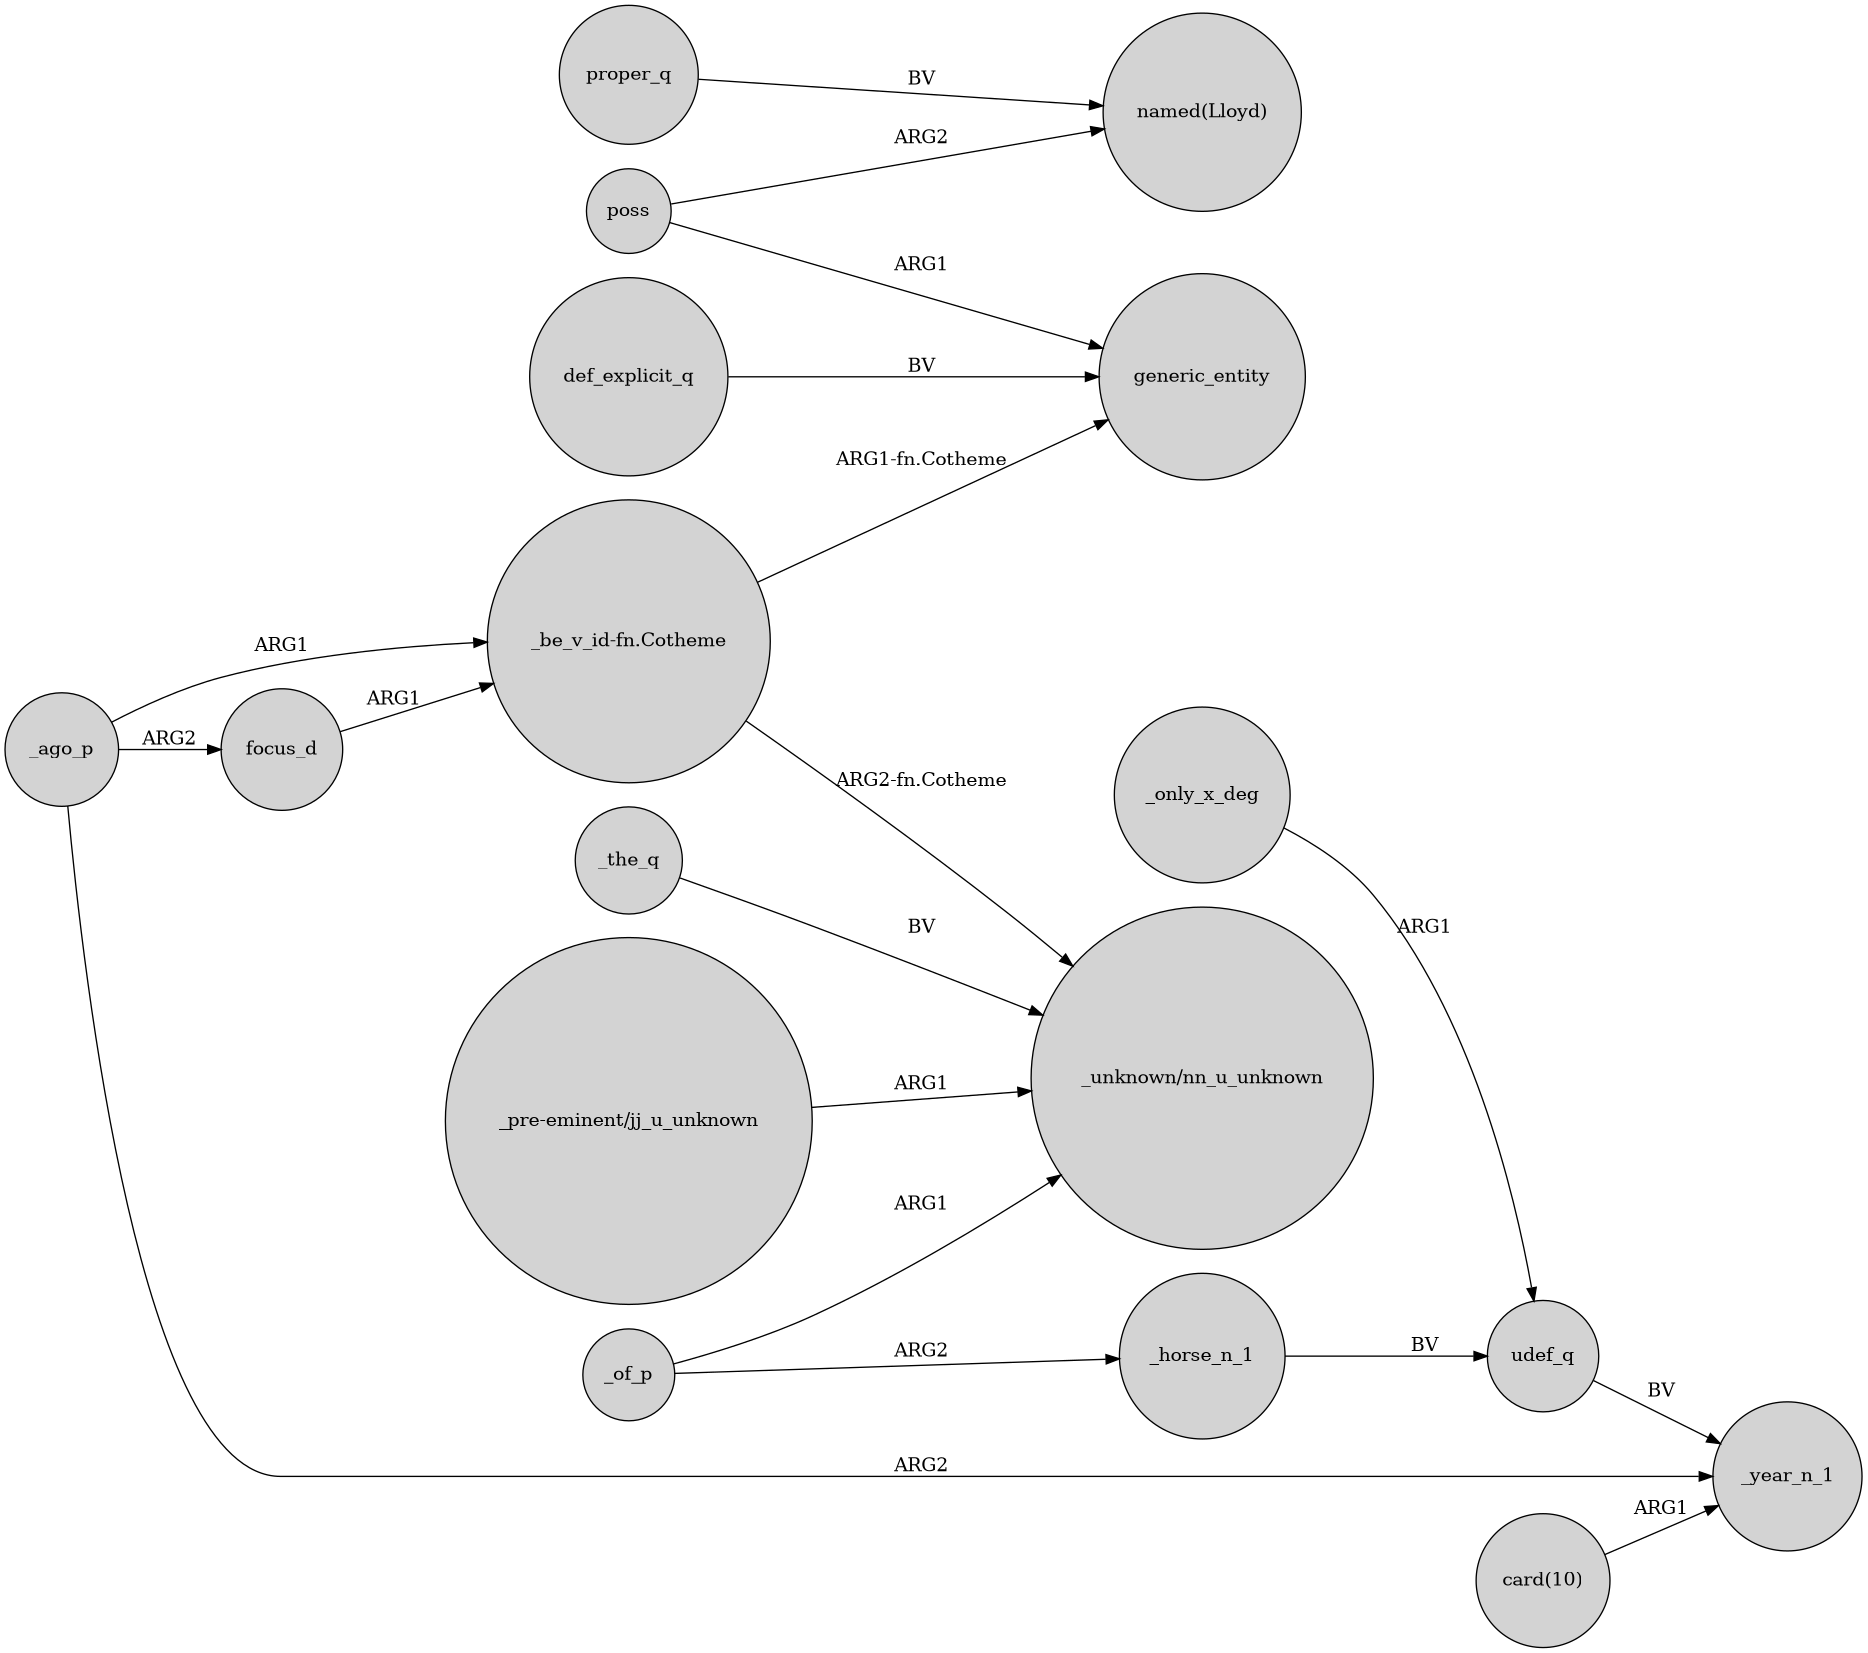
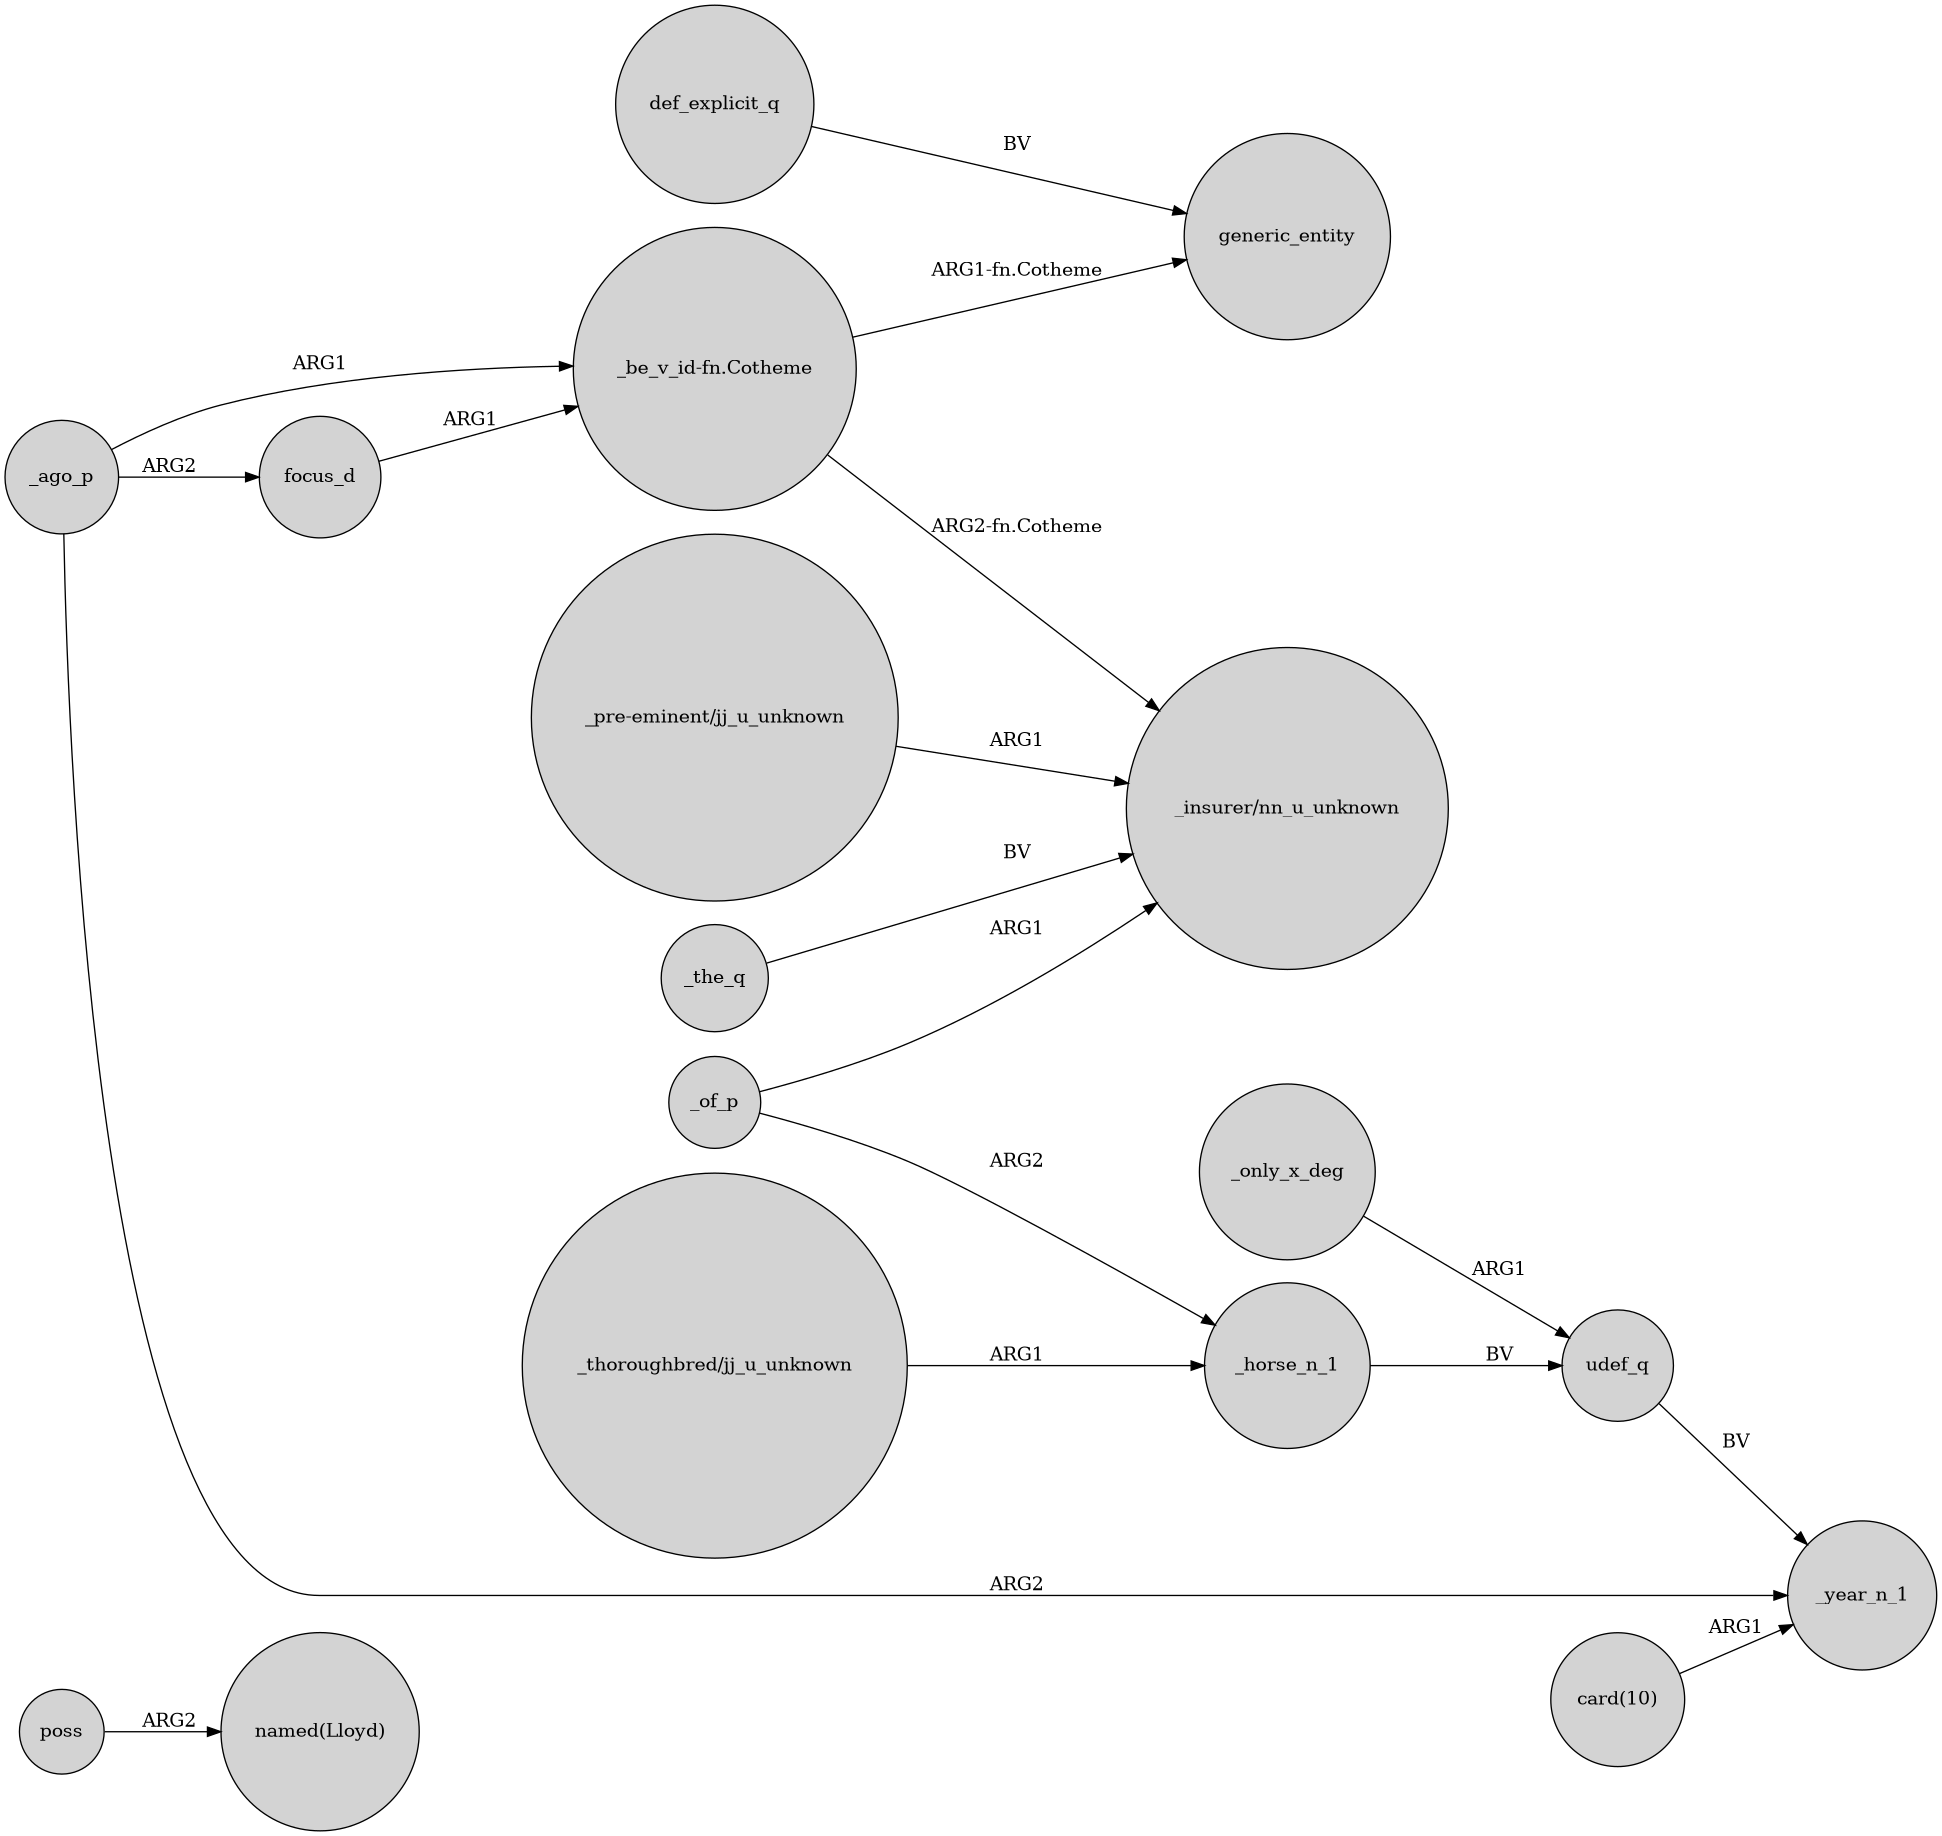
(629, 75) -> none
(880, 283) -> none
(1202, 1078) -> (1287, 808)
none -> (715, 1366)
